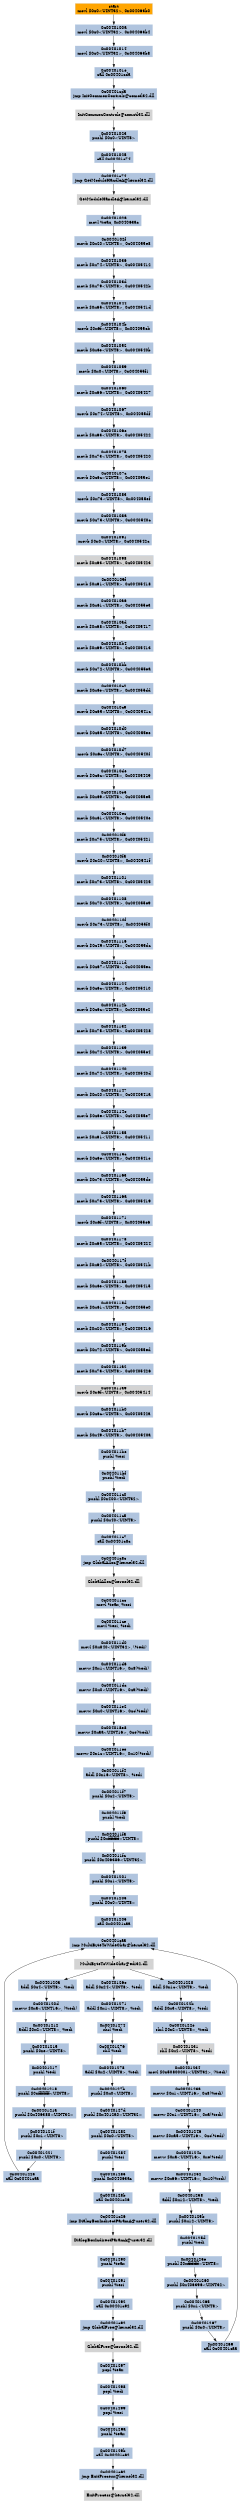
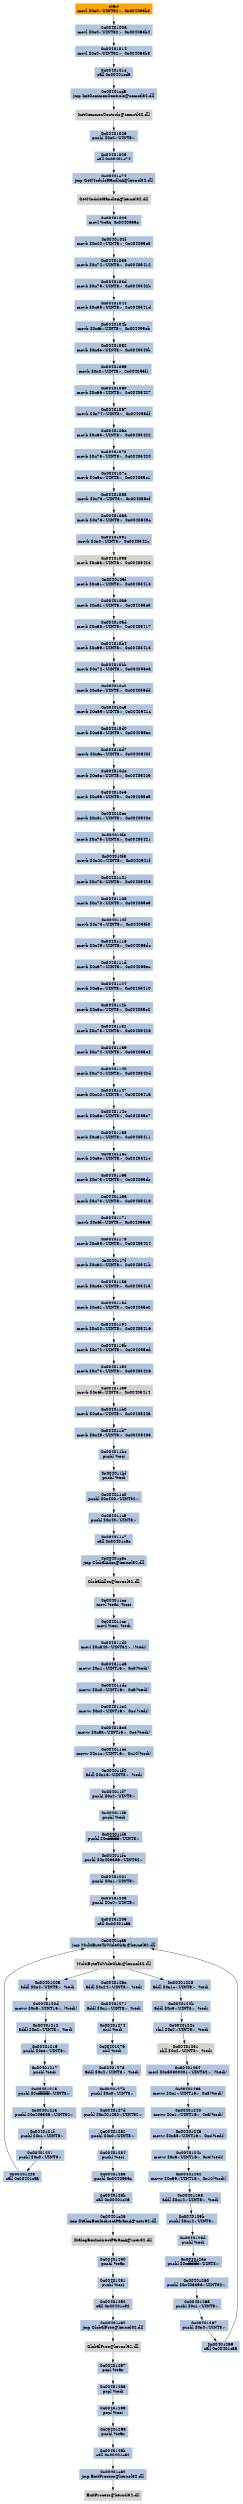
(114, 1964) -> (114, 1964)
(195, 2271) -> none
